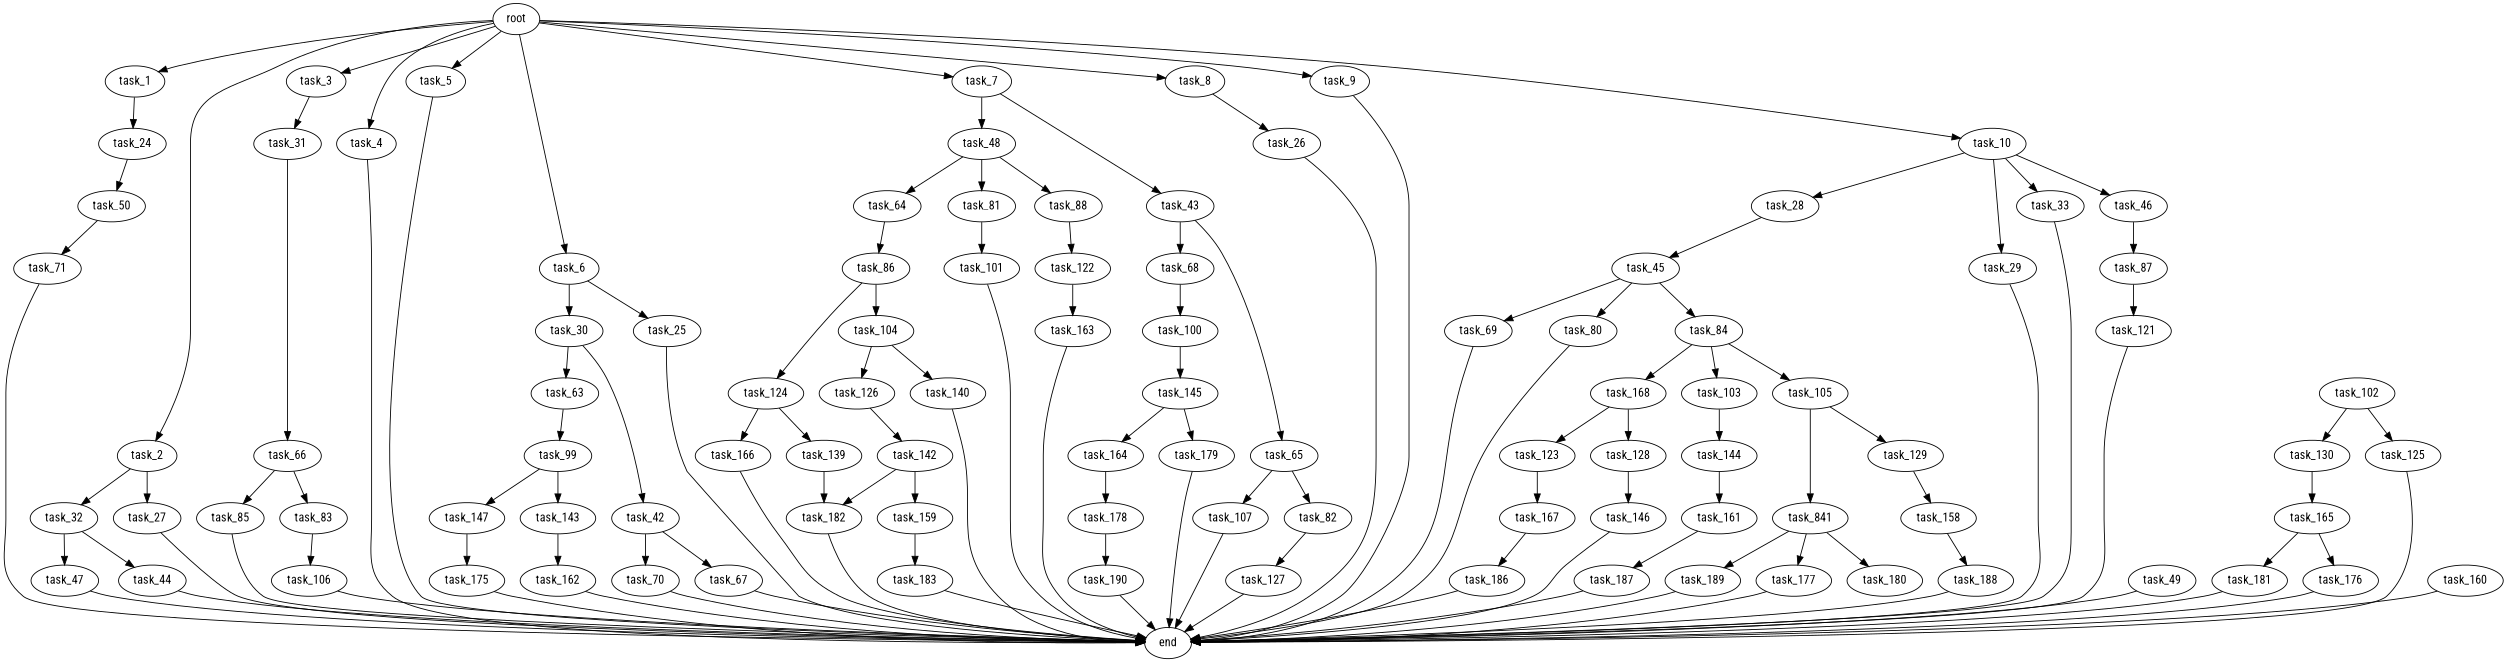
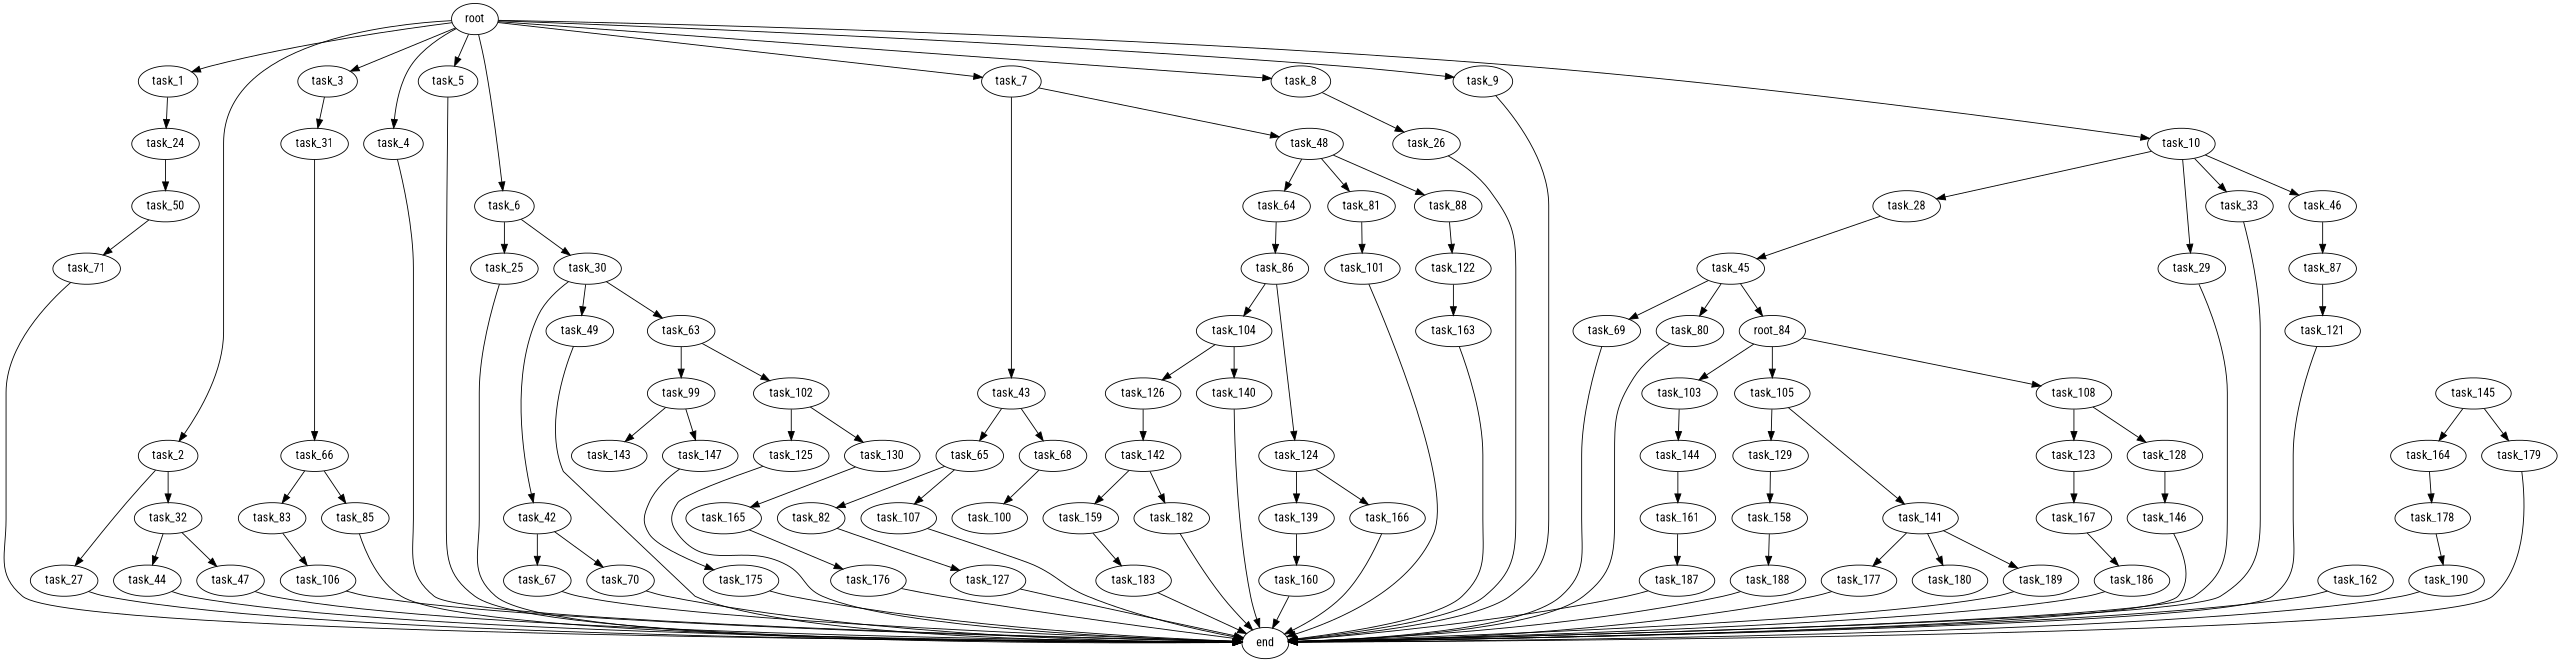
none -> (584, 296)
(1709, 331) -> (1772, 331)
(1180, 358) -> none
none -> (732, 360)
(1628, 393) -> (2074, 393)
(824, 483) -> (1297, 545)
(1810, 518) -> (1921, 518)
(558, 545) -> none
(2250, 581) -> none
